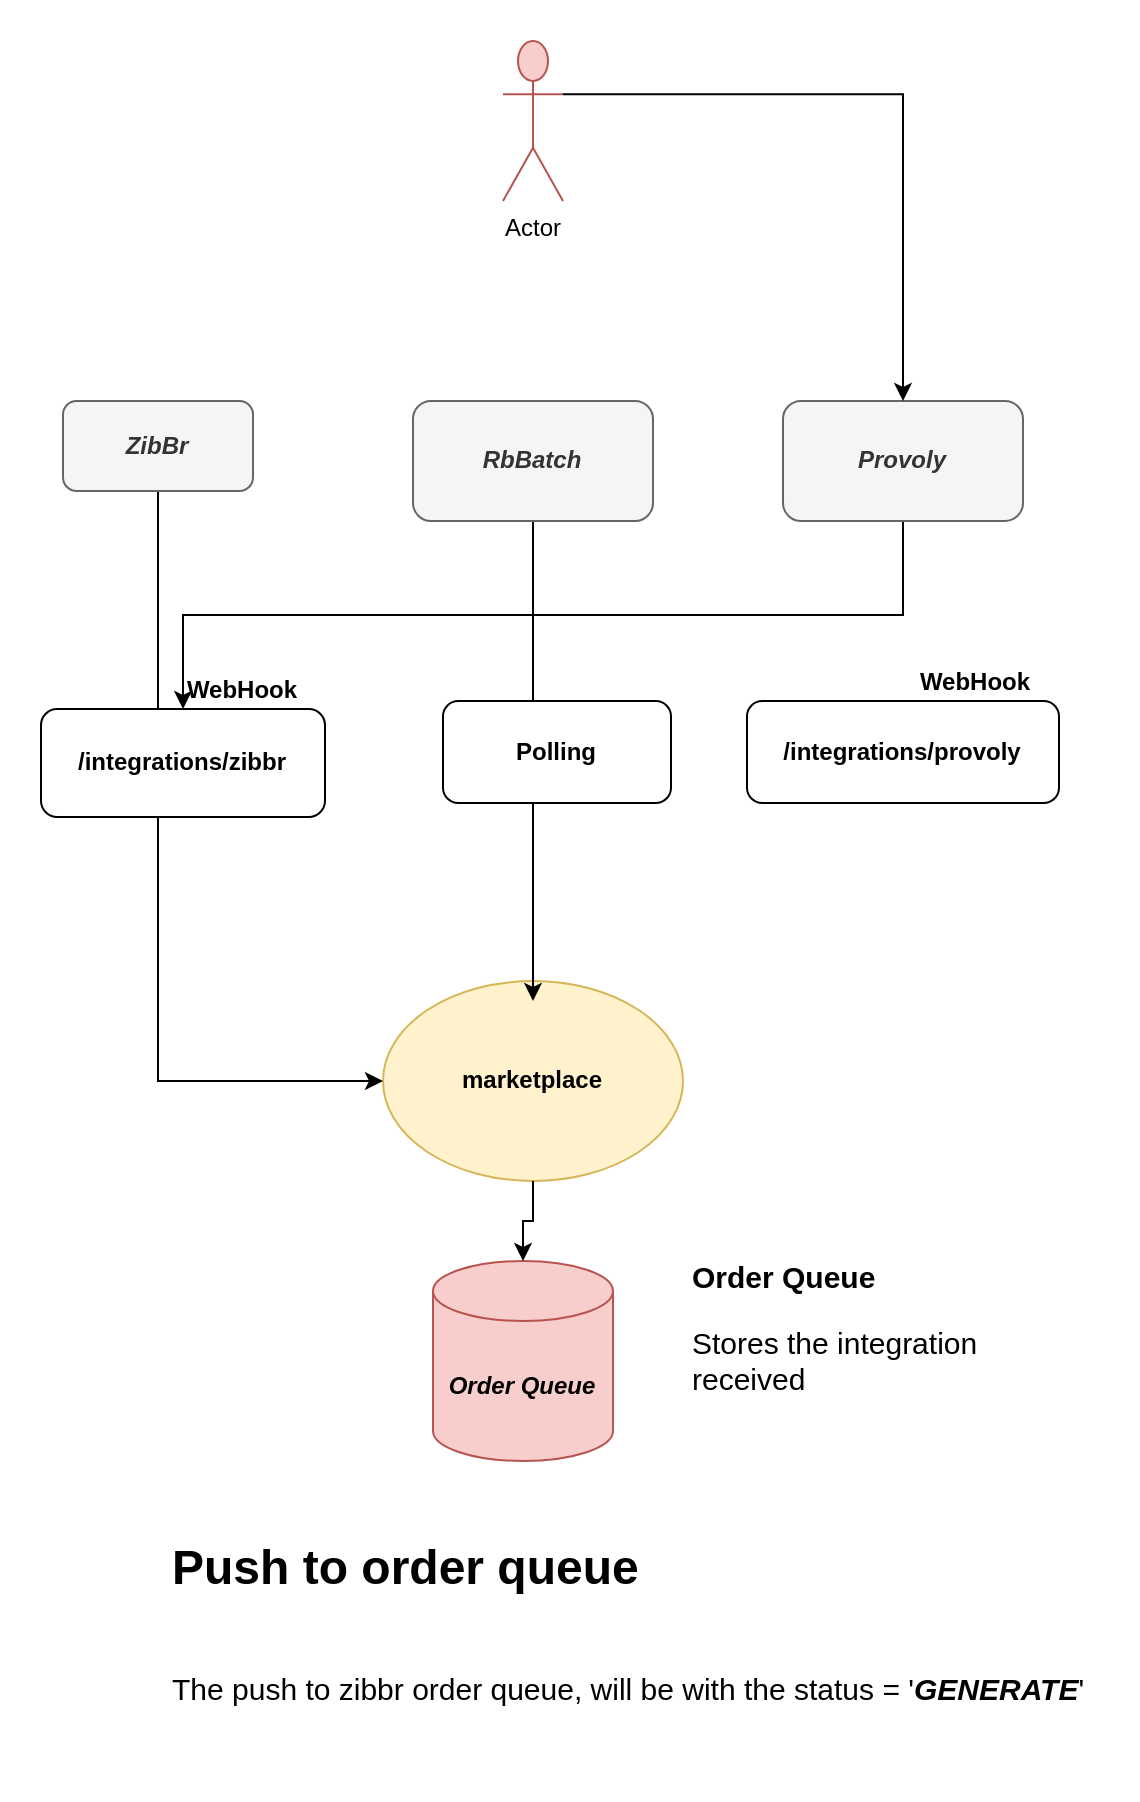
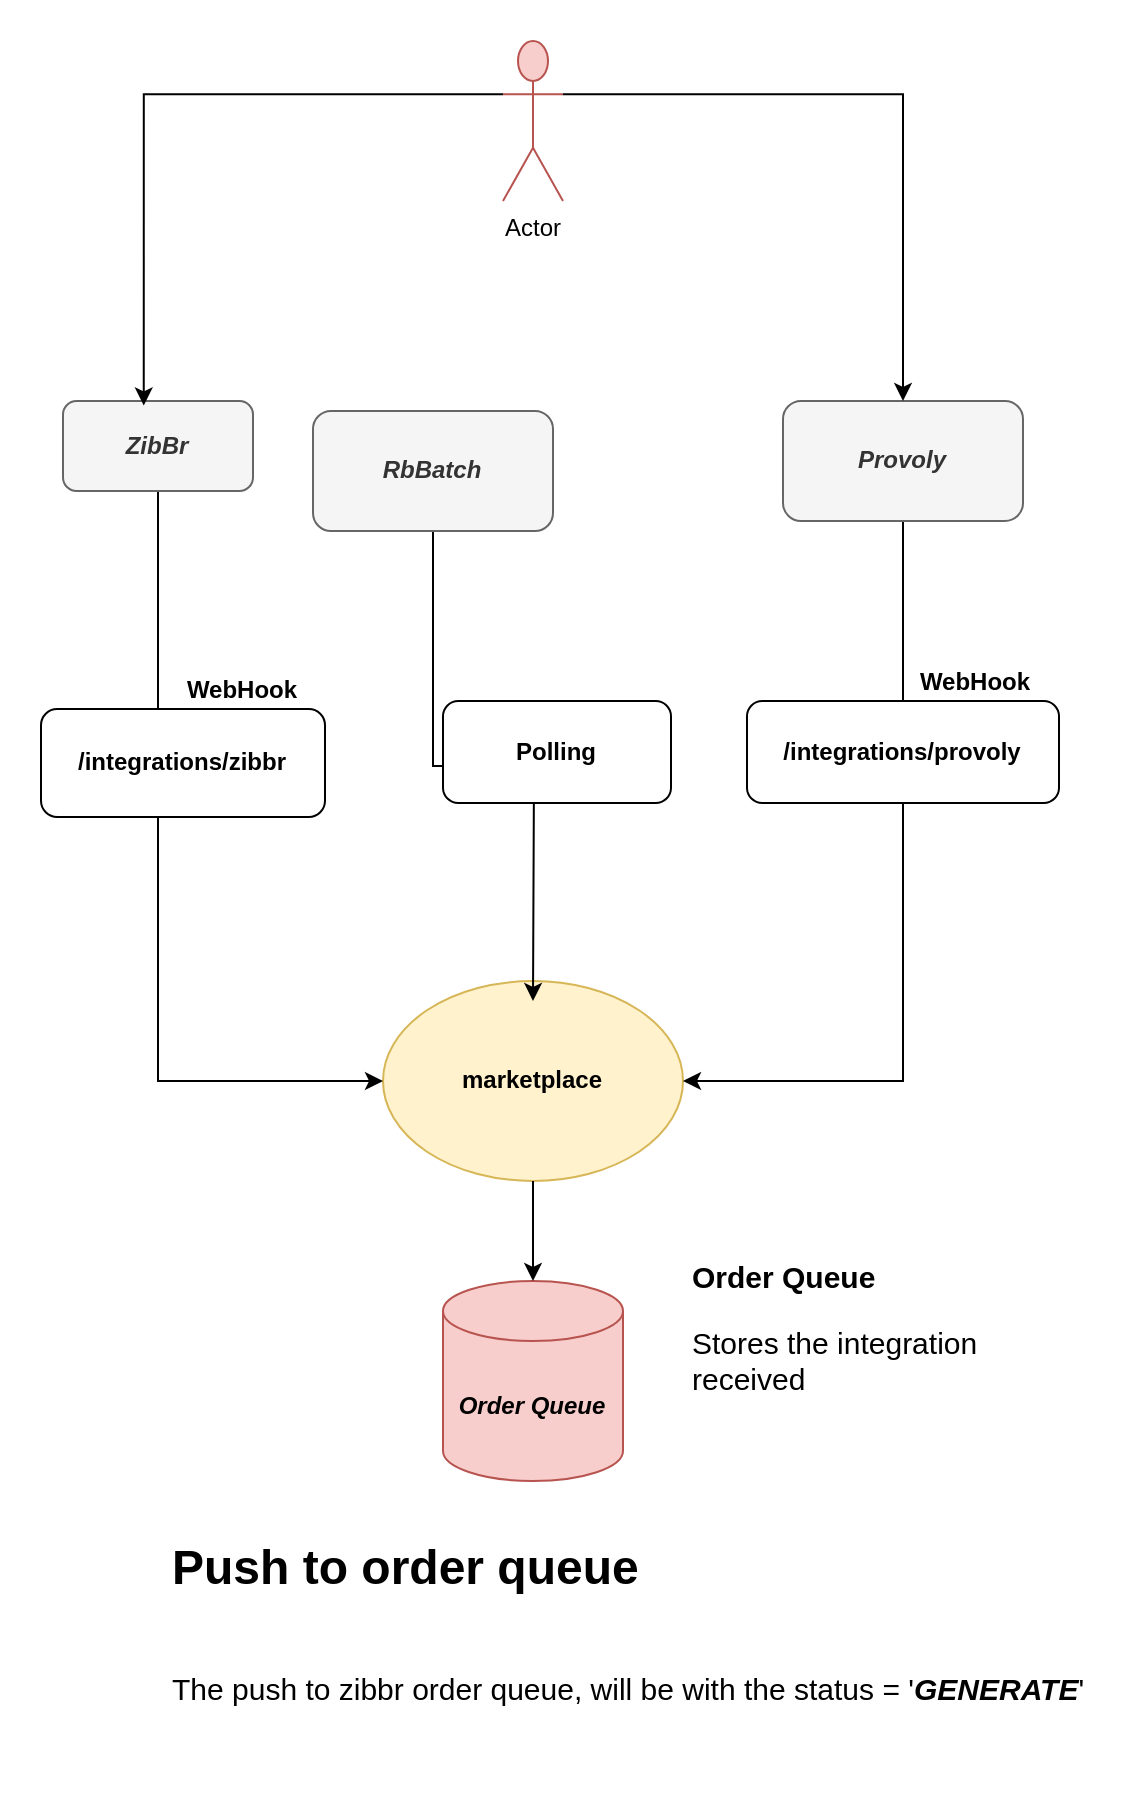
none -> (174, 94)
(533, 461) -> (433, 471)
(504, 615) -> (903, 1045)
(523, 1361) -> (533, 1381)
